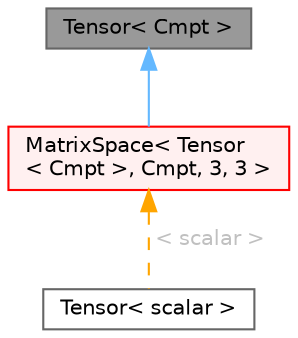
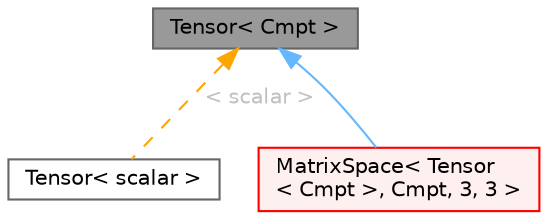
(149, 250) -> (177, 112)
